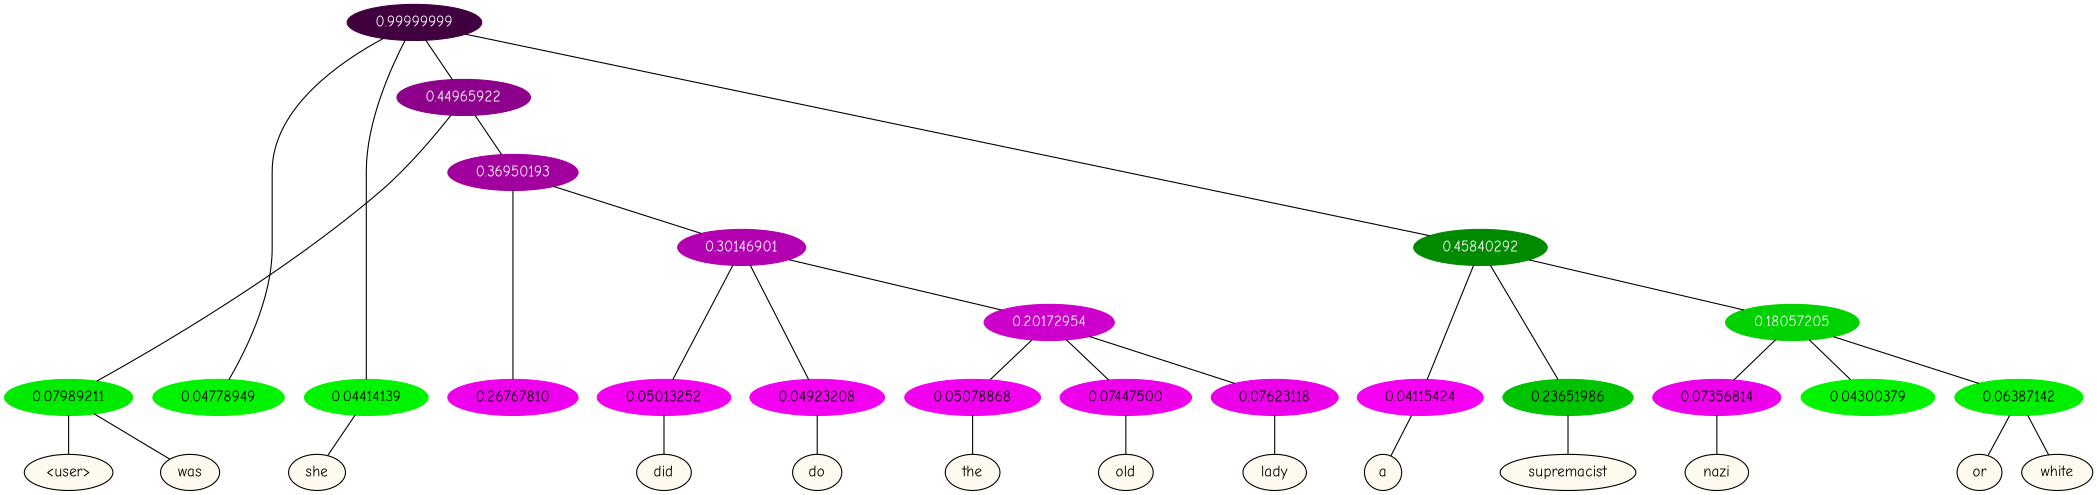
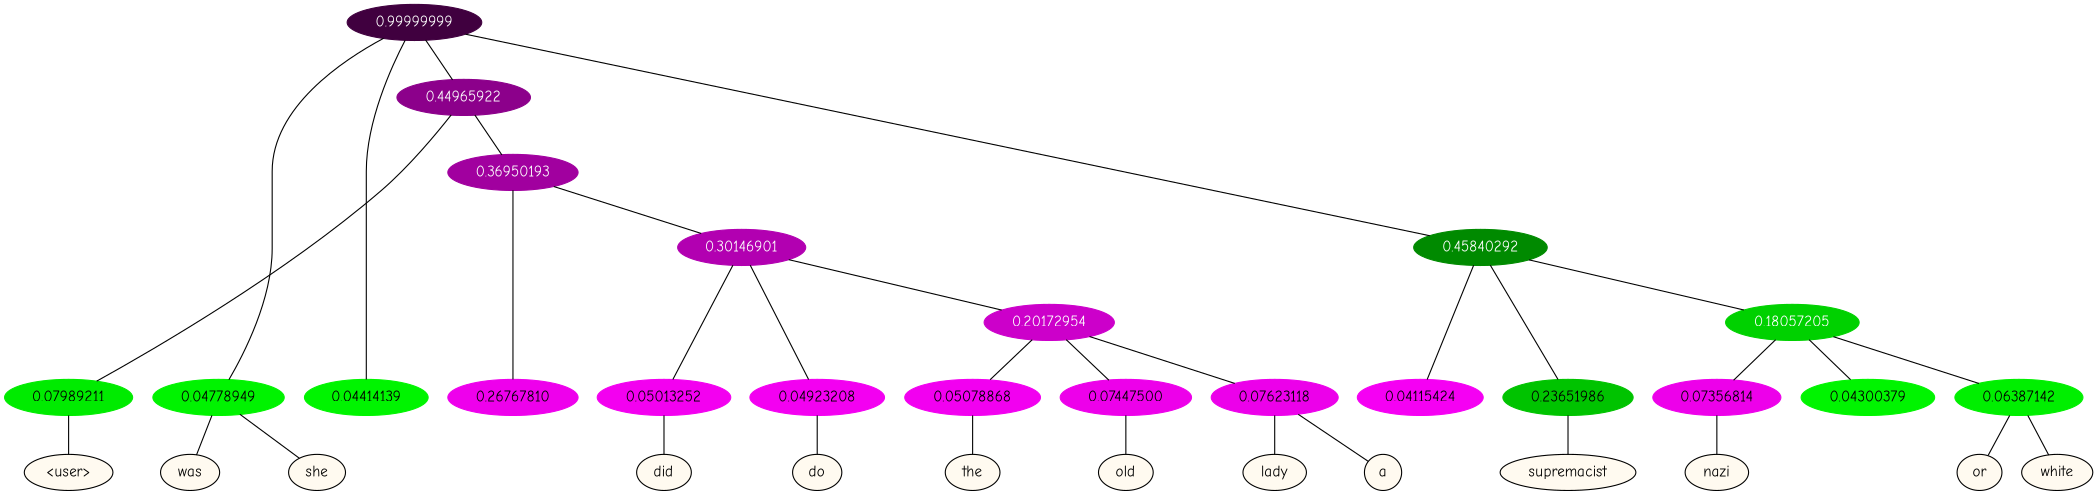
(341, 435) -> (270, 436)
(132, 436) -> (204, 435)
(1401, 436) -> (1333, 438)
